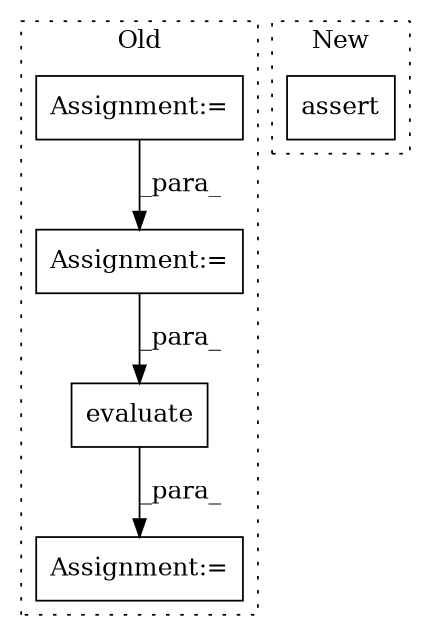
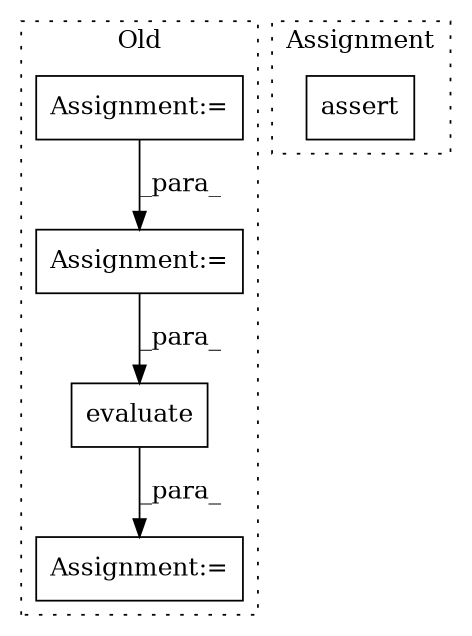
(341, 42) -> (361, 42)
